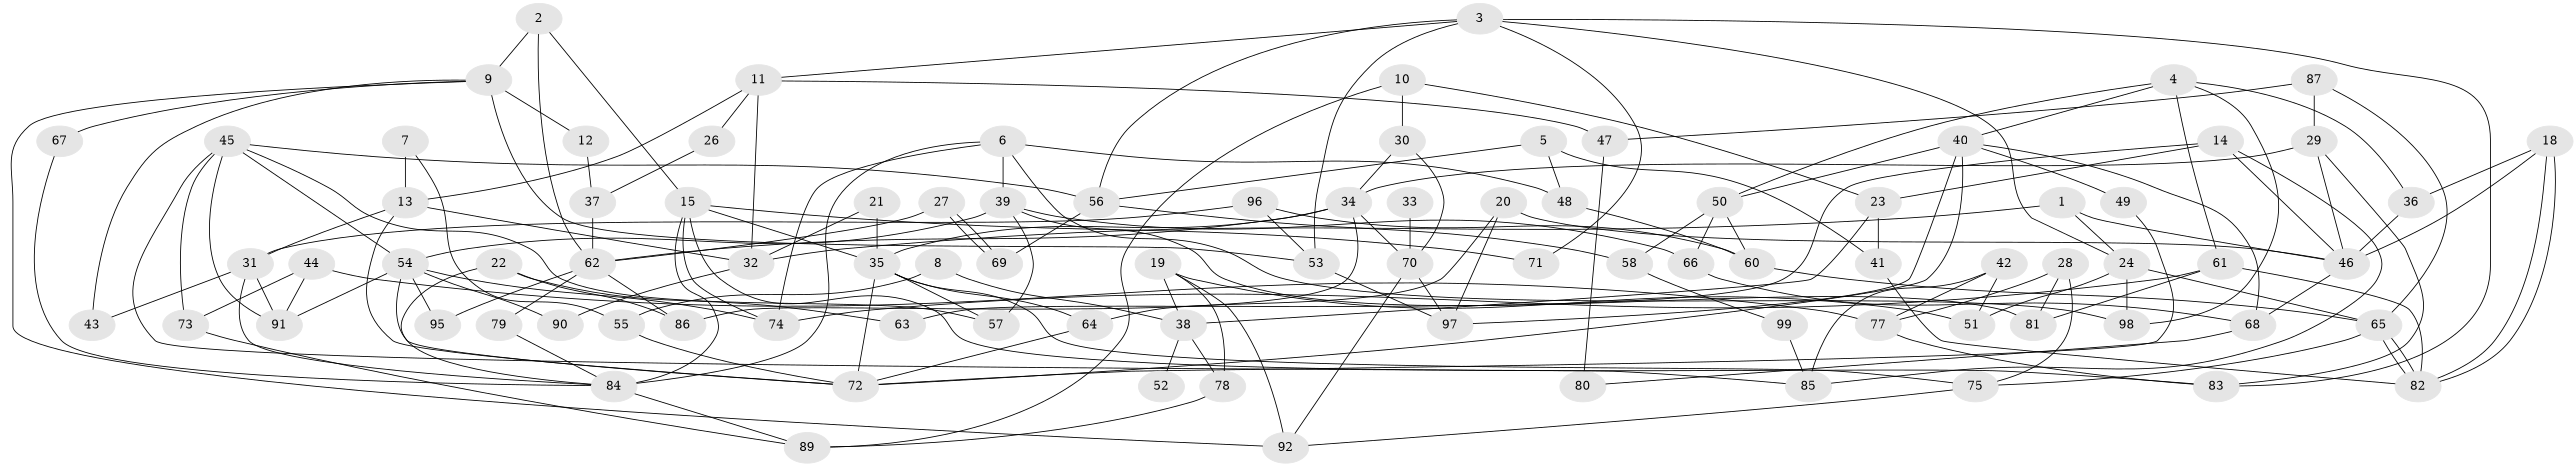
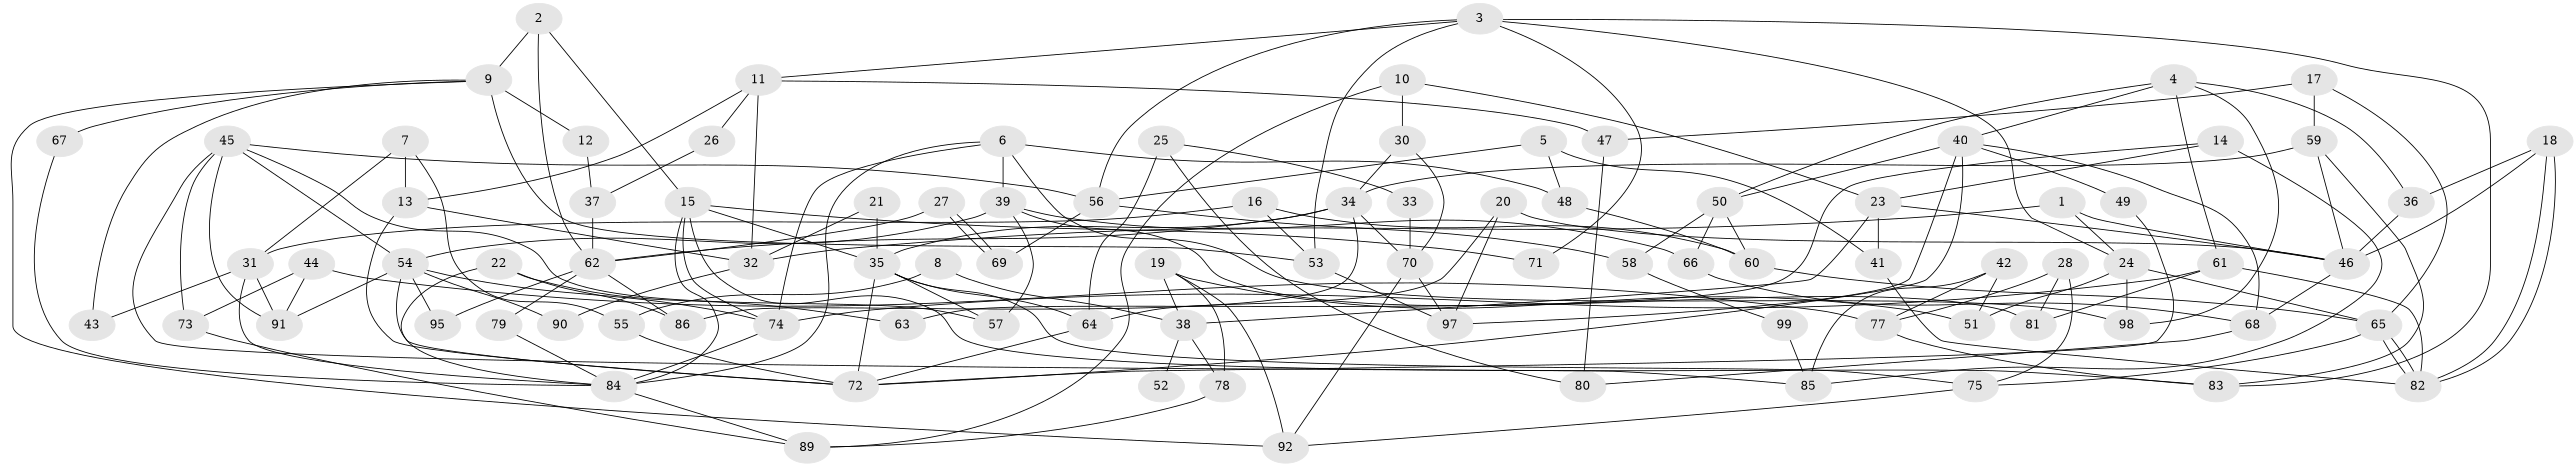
(2314, 80) -> (2314, 80)
none -> (1161, 141)
(2314, 141) -> (2314, 141)
(1255, 203) -> (1255, 203)
(2286, 205) -> (2113, 231)
(326, 231) -> (328, 203)
none -> (711, 352)
